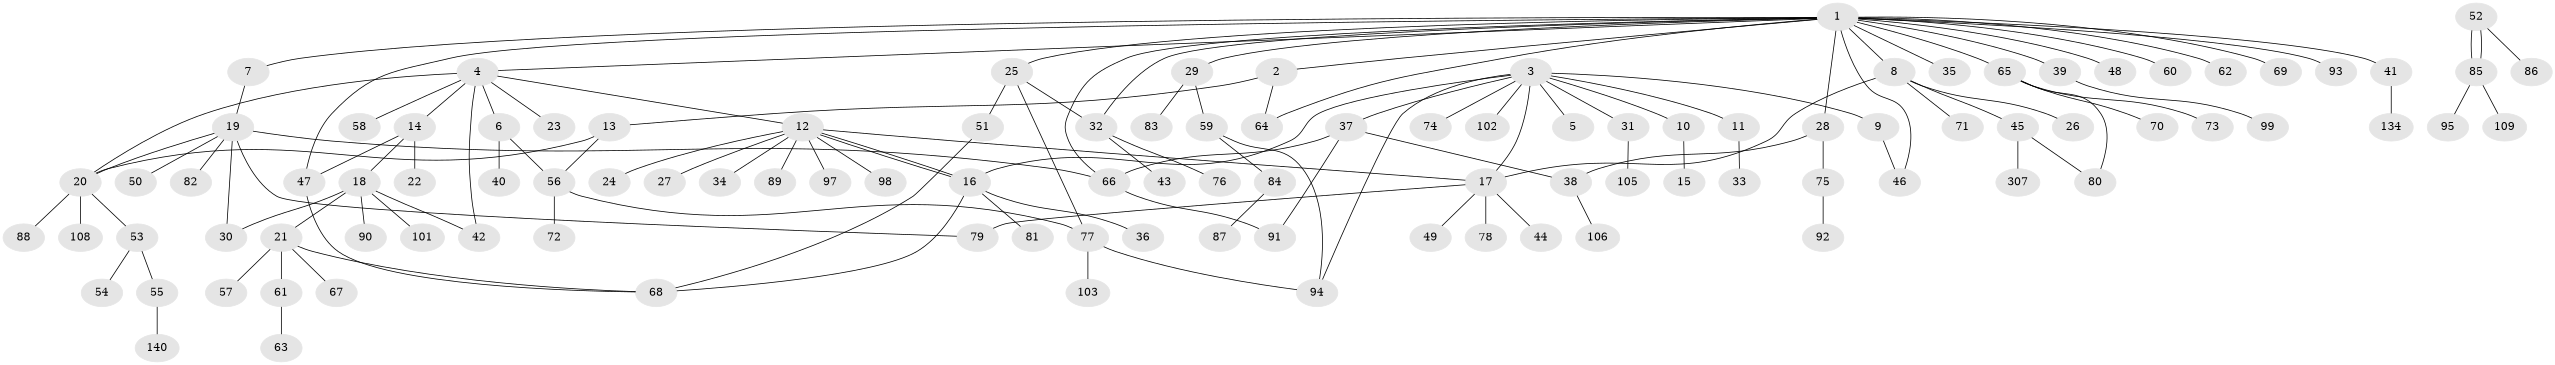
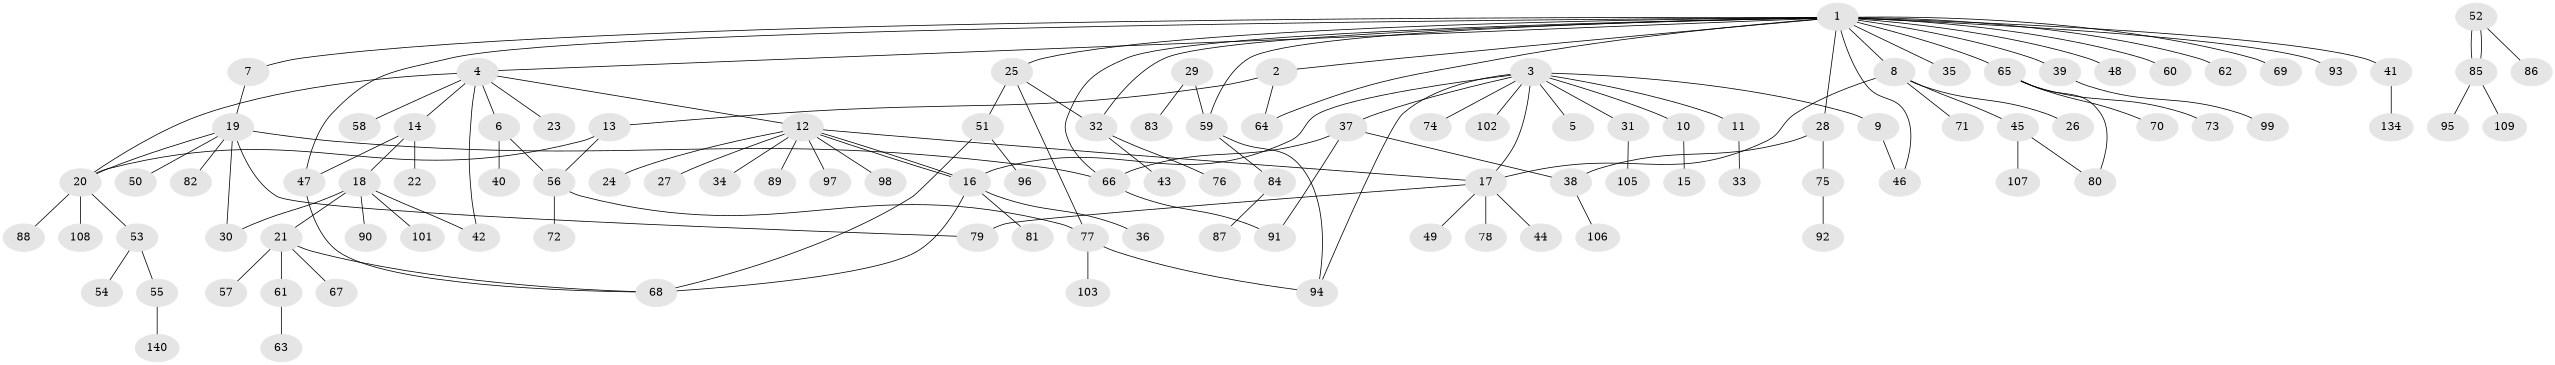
(1512, 30) -> (1498, 29)
none -> (1025, 182)
(2018, 182) -> (2018, 182)
